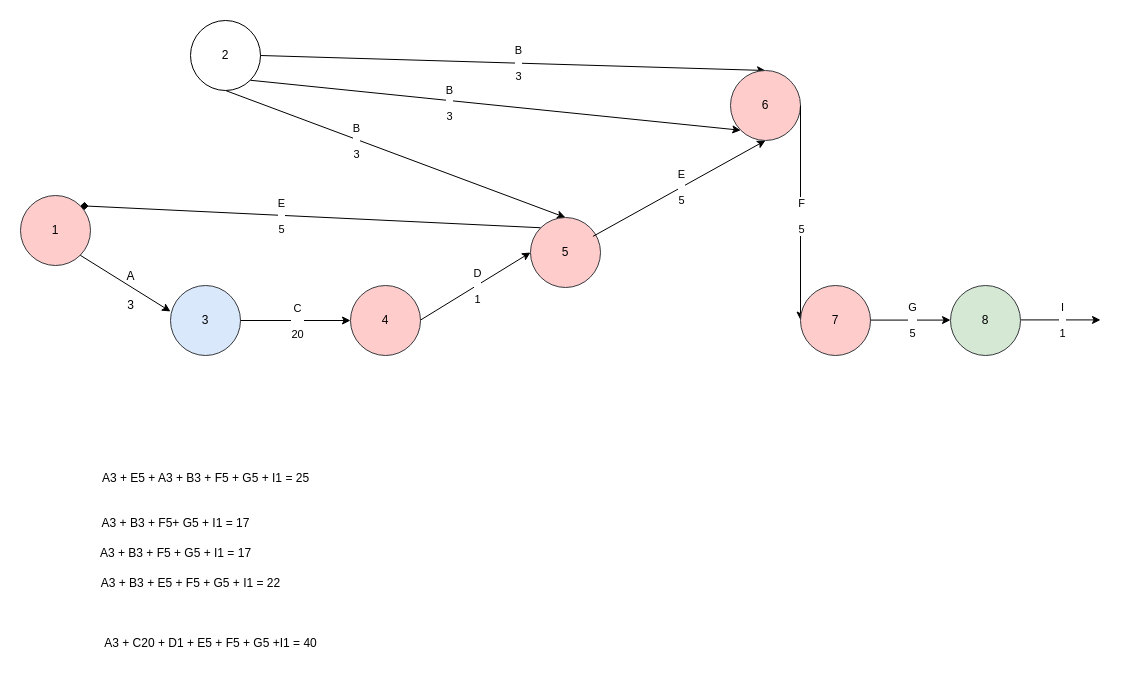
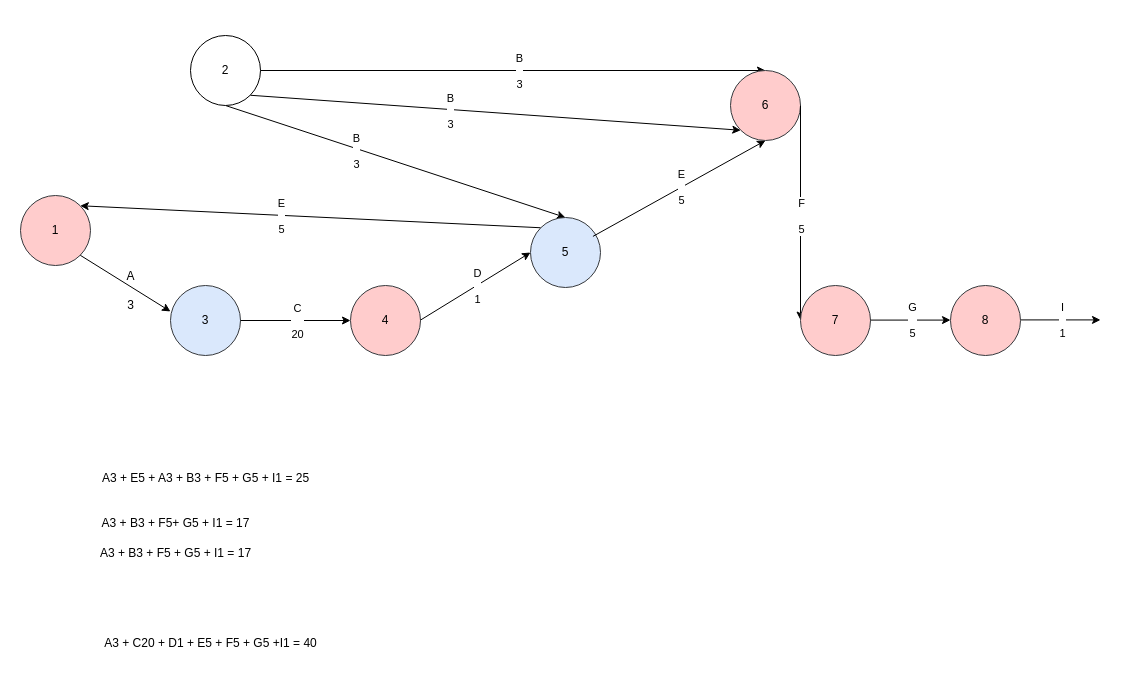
(226, 56) -> (226, 71)
(89, 206) -> (88, 206)
(566, 253) -> (566, 253)
(986, 321) -> (986, 321)
(191, 584) -> none
